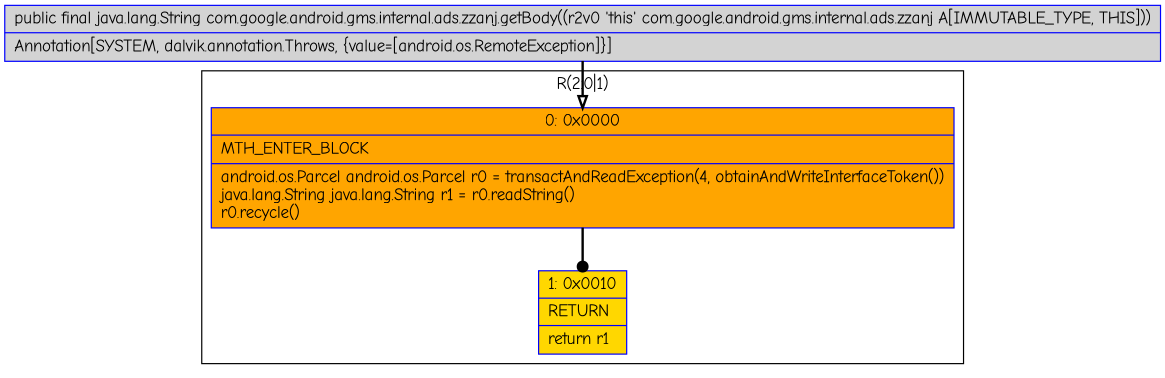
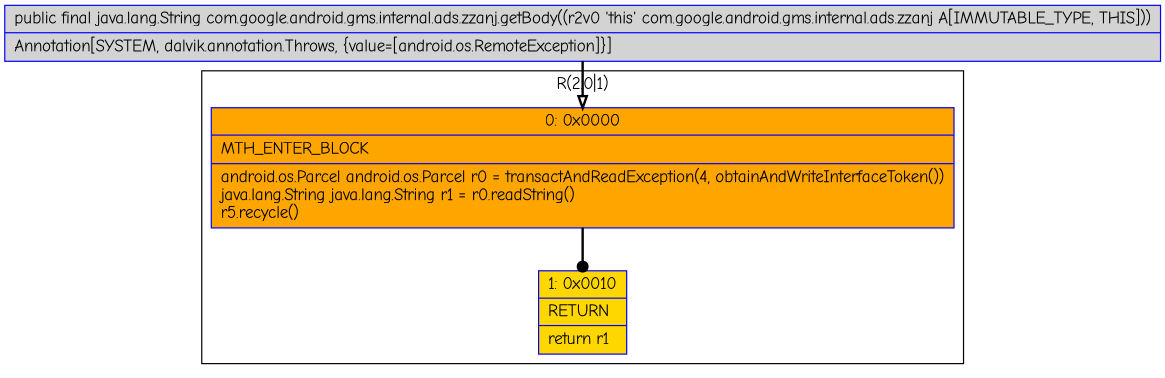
(261, 213) -> (260, 213)
